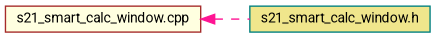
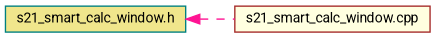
(232, 19) -> (217, 19)
